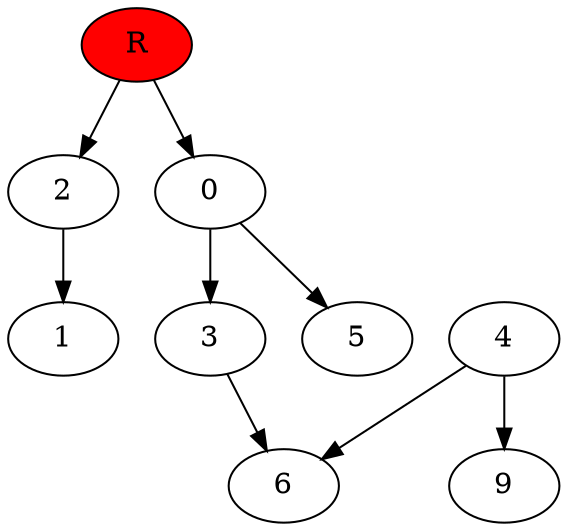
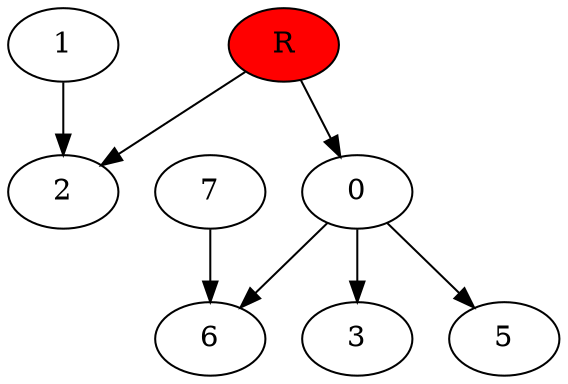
(63, 255) -> (63, 108)
(504, 339) -> (210, 192)
(242, 403) -> (291, 258)
(504, 486) -> none
